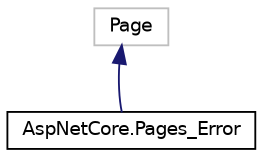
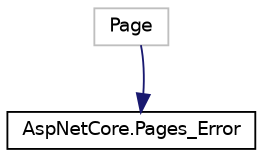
(119, 88) -> (144, 70)
